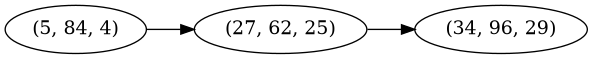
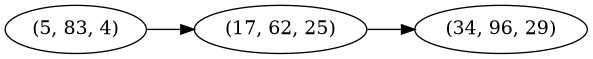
(76, 29) -> (76, 29)
(281, 29) -> (281, 29)
